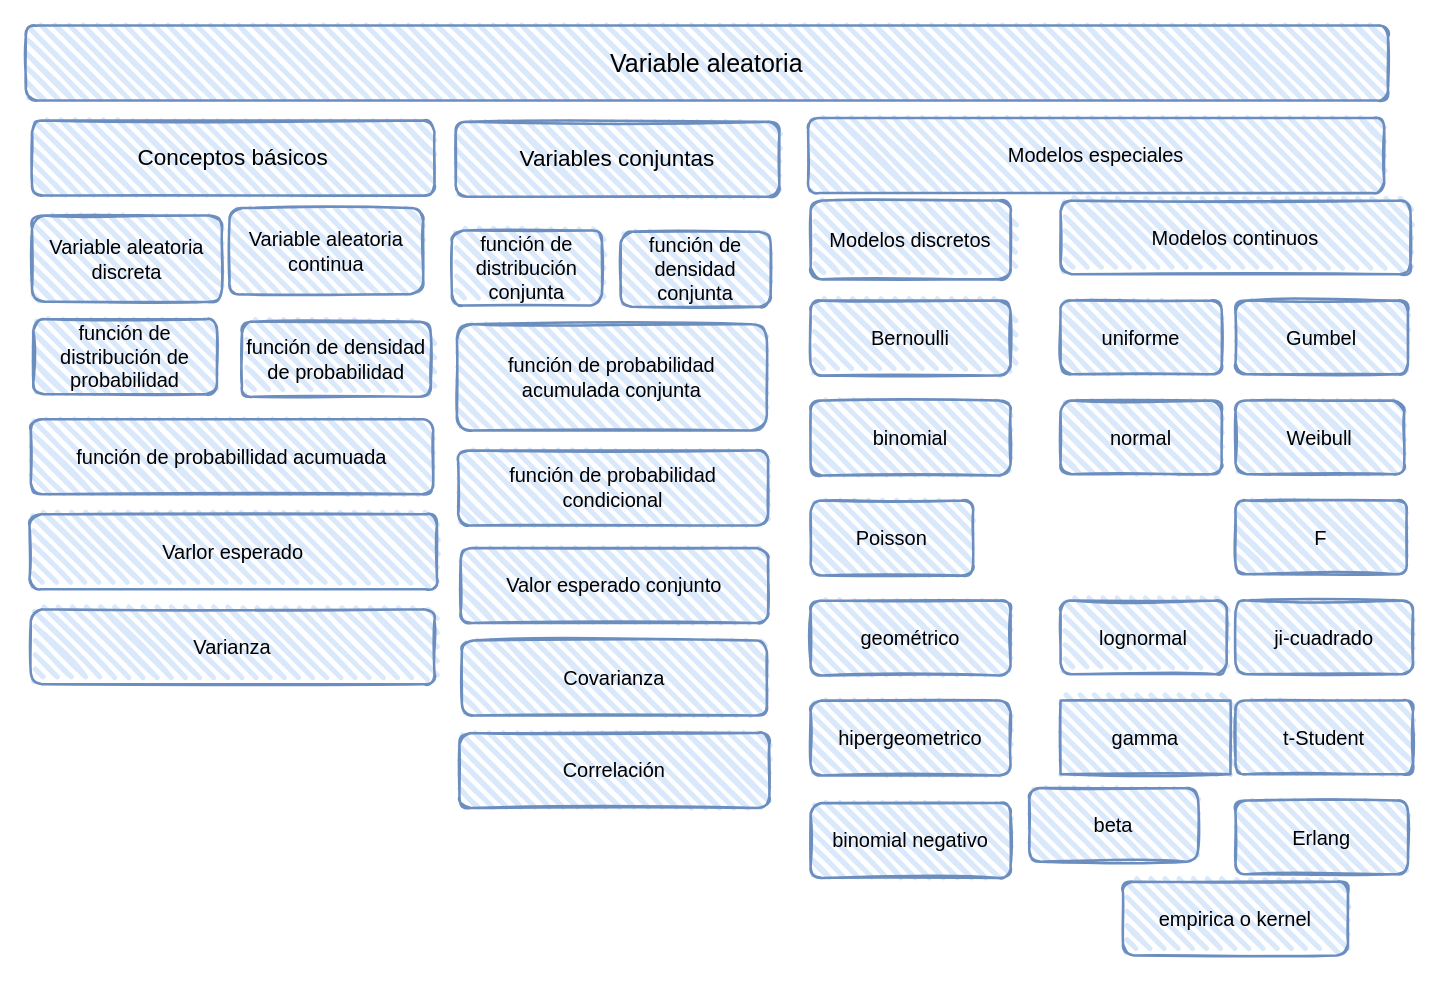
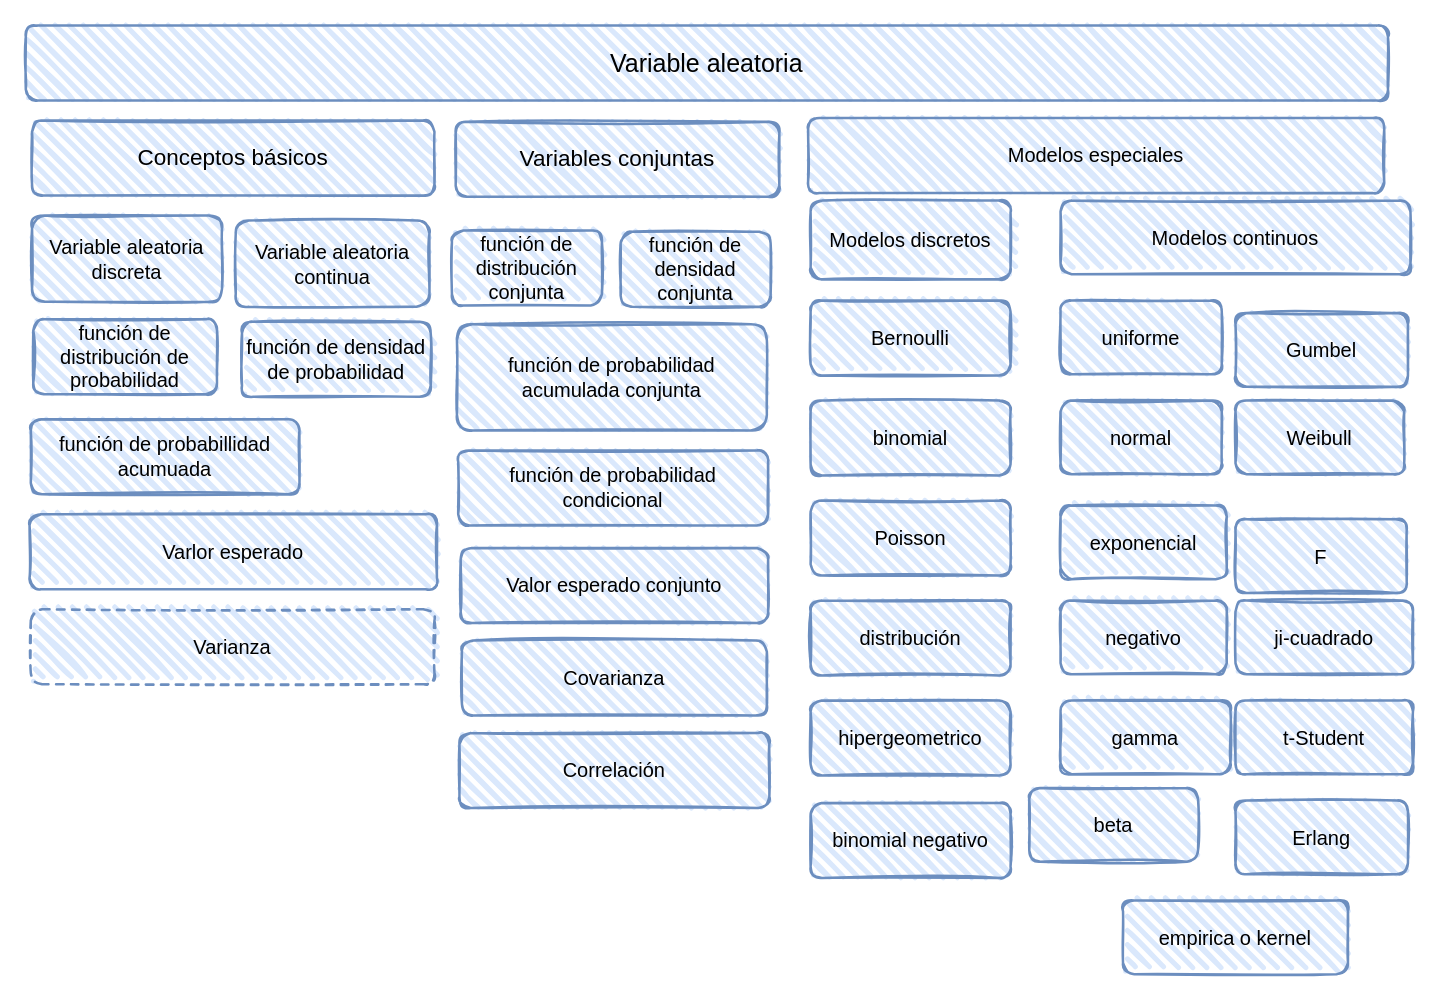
(326, 251) -> (333, 264)
(1322, 338) -> (1322, 350)
(232, 457) -> (165, 457)
(892, 538) -> (911, 538)
(1321, 538) -> (1321, 556)
none -> (1144, 543)
(911, 638) -> (911, 638)
(1144, 638) -> (1144, 638)
(233, 647) -> (233, 647)
(1146, 738) -> (1146, 738)
(1236, 919) -> (1236, 938)
